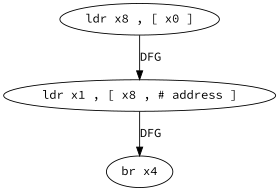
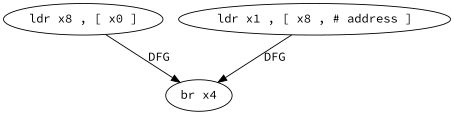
(140, 53) -> (139, 56)
